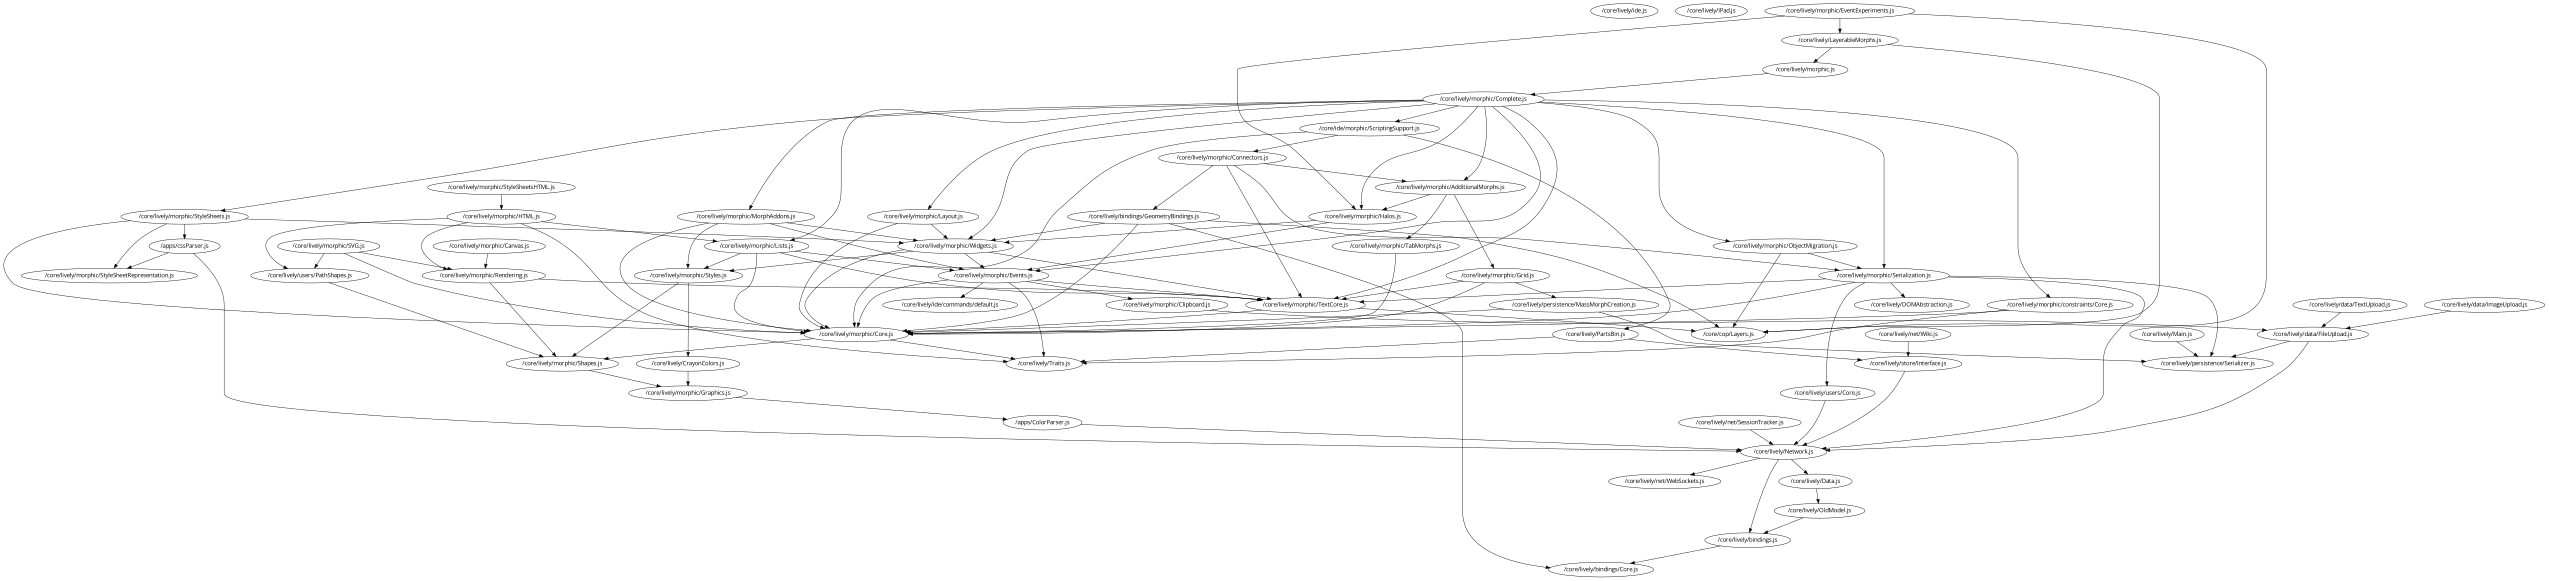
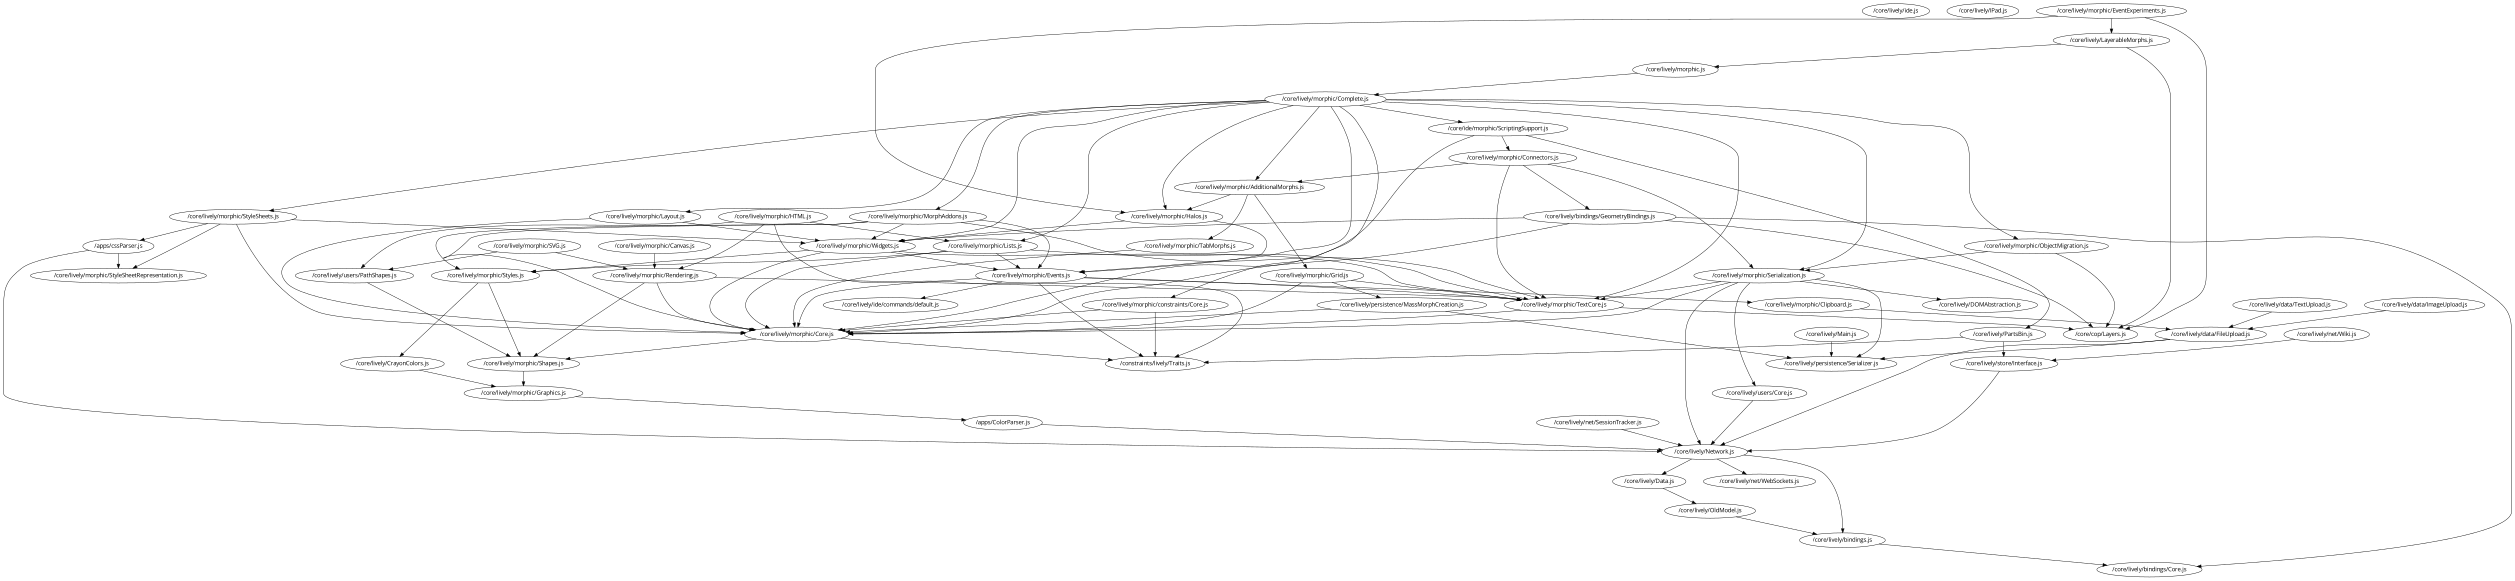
(501, 187) -> none
none -> (1249, 261)
(568, 313) -> (680, 314)
(1044, 364) -> (1155, 364)
